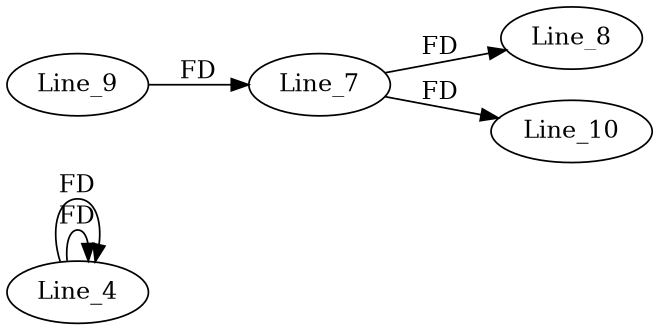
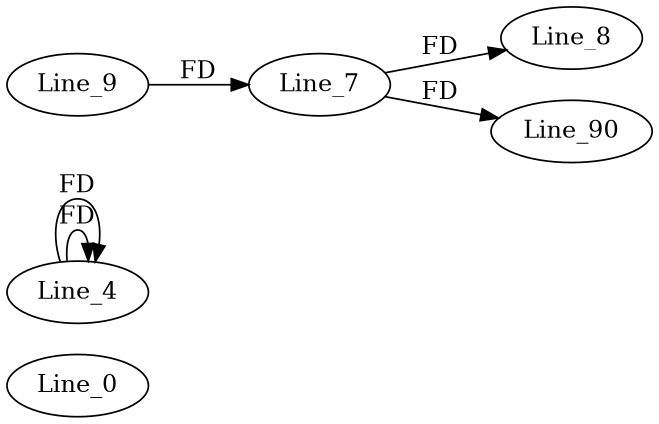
(572, 131) -> (572, 131)
none -> (78, 386)
